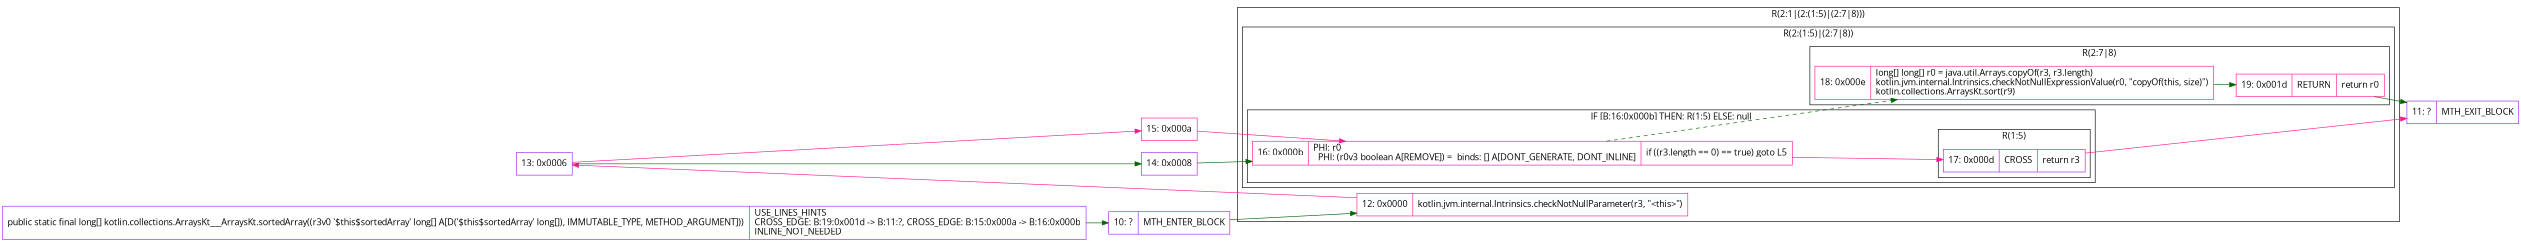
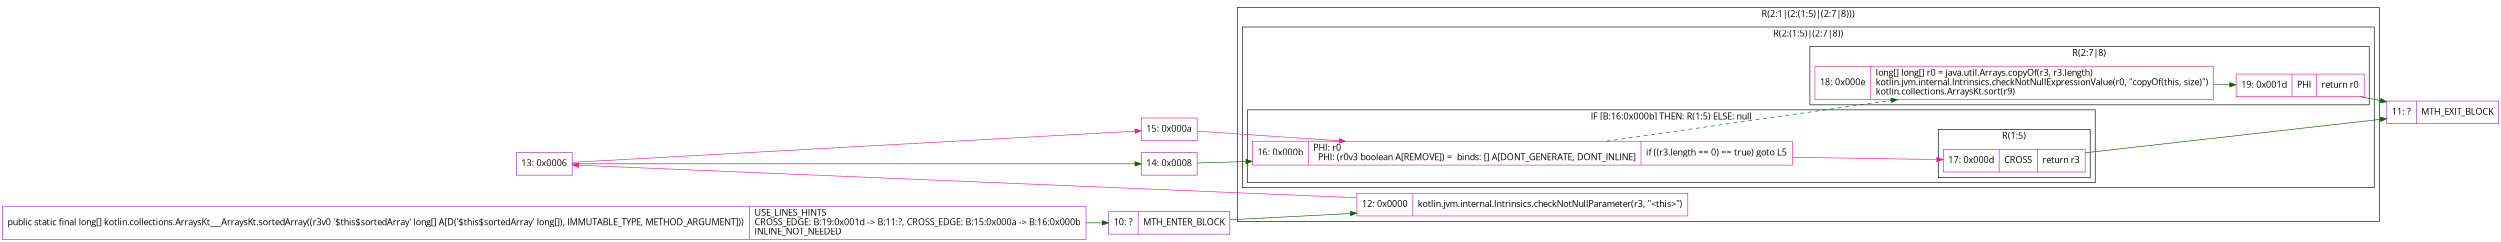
(2314, 85) -> (2304, 85)
(2243, 136) -> (2233, 136)
